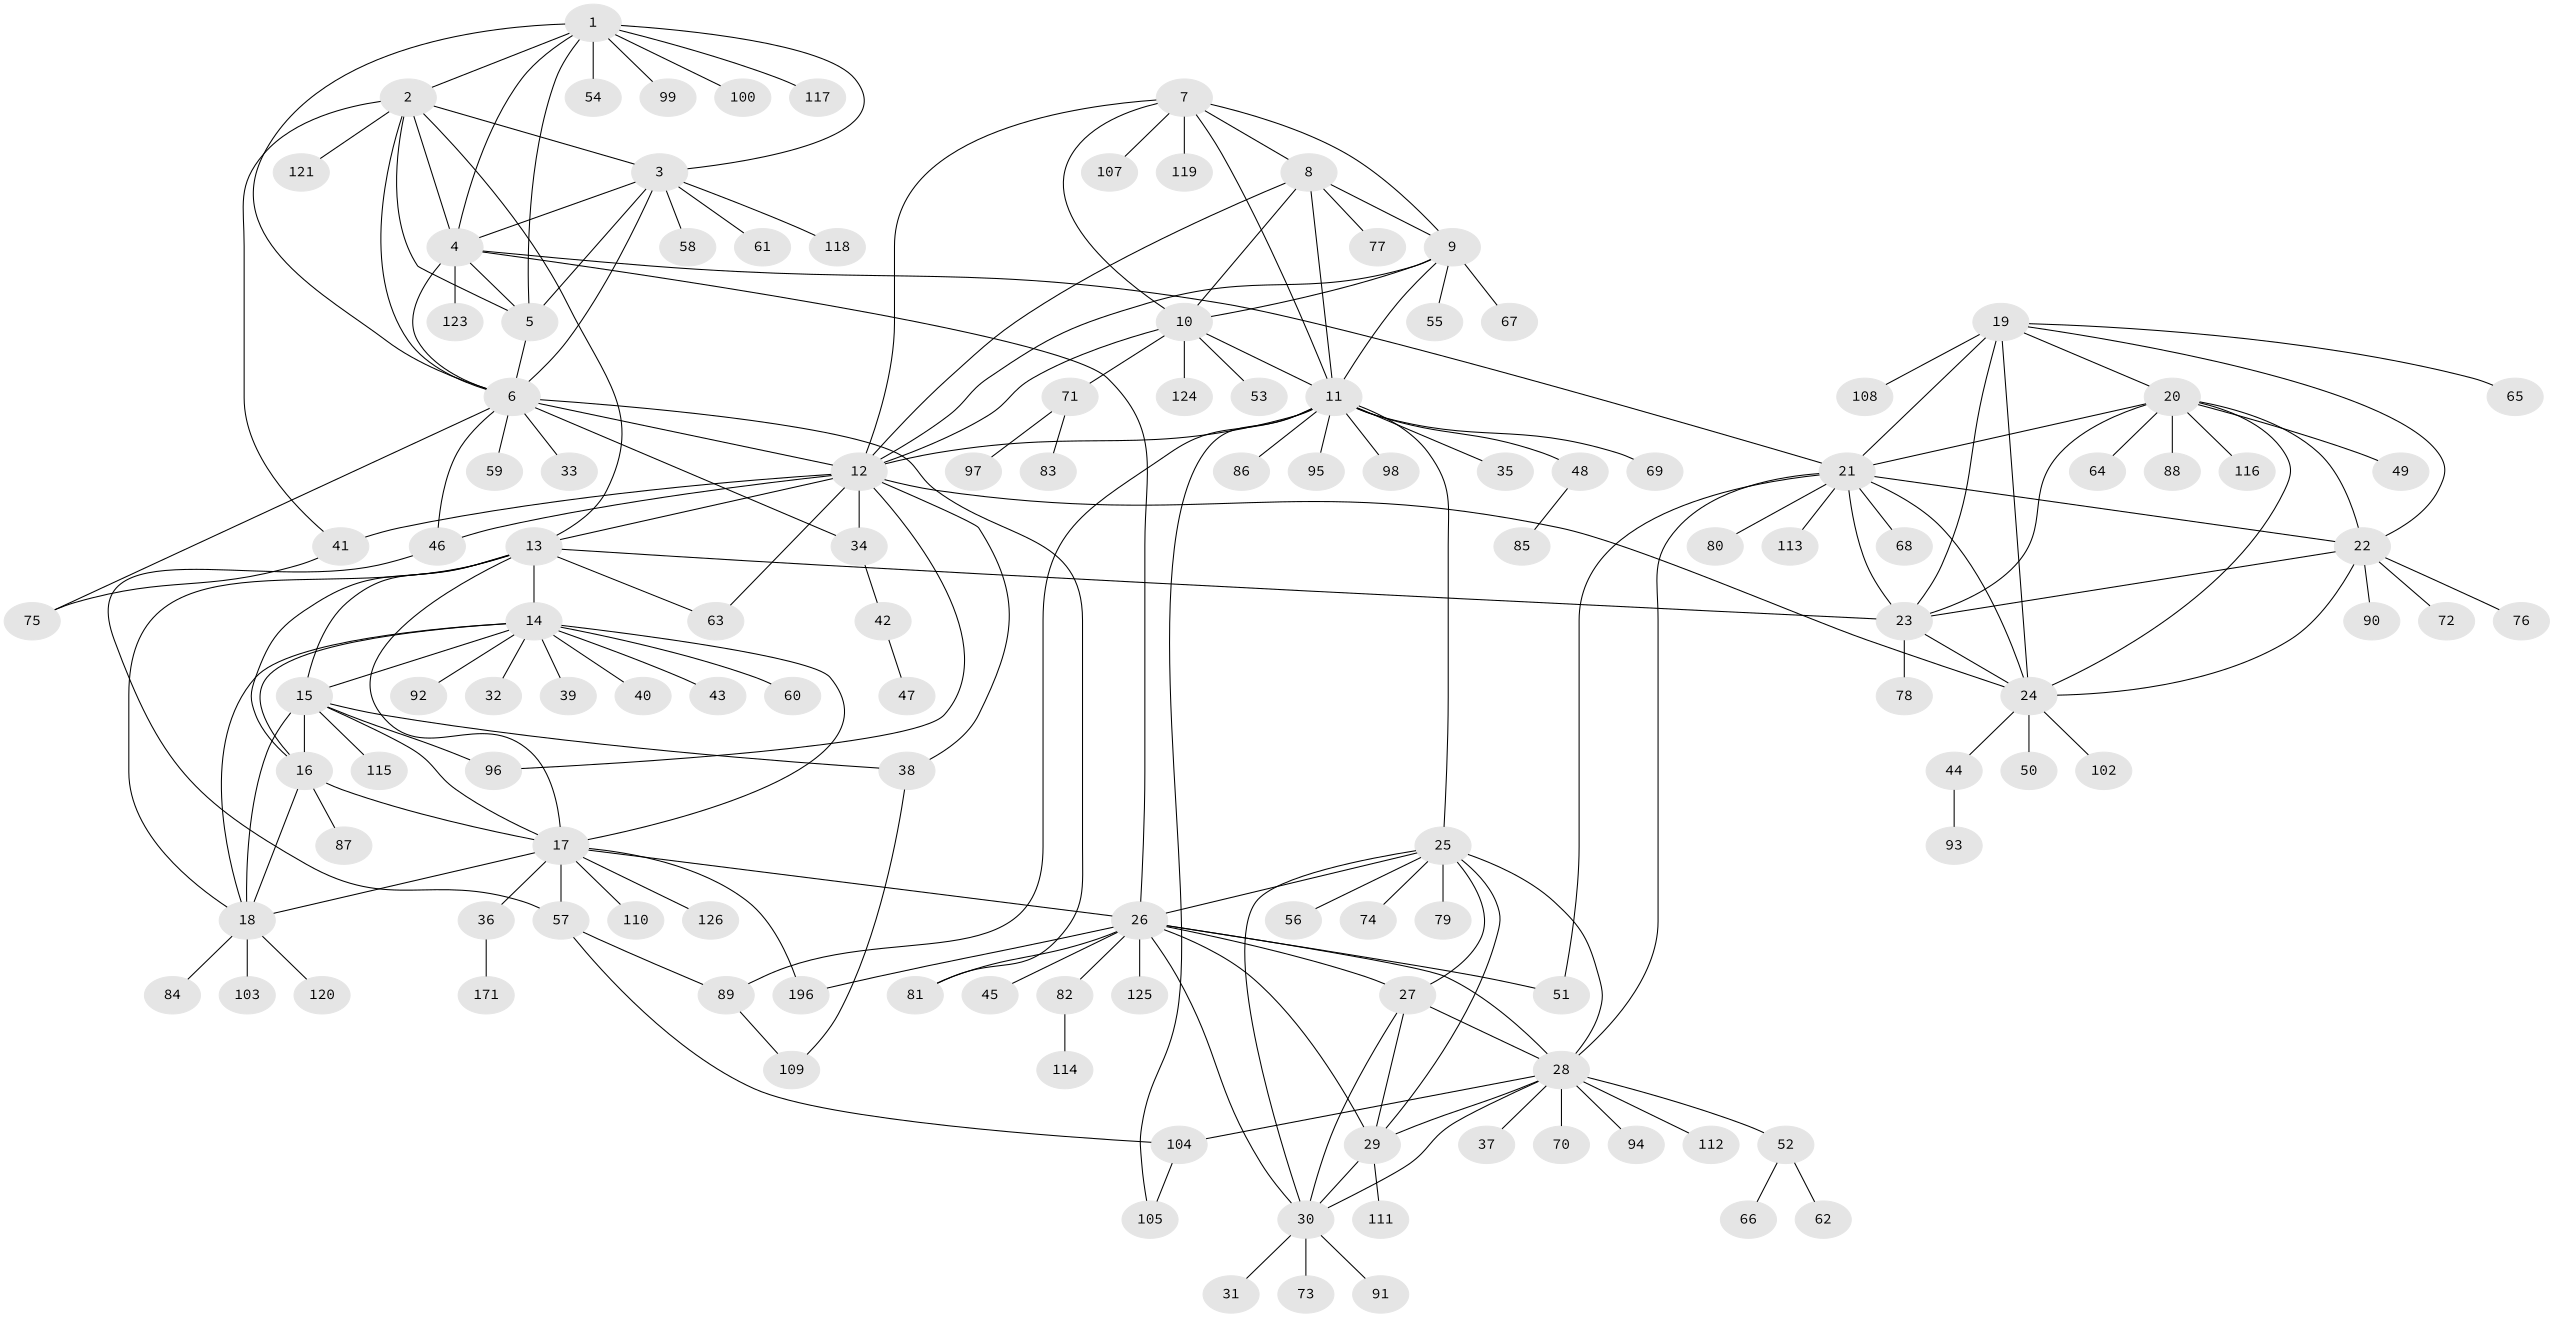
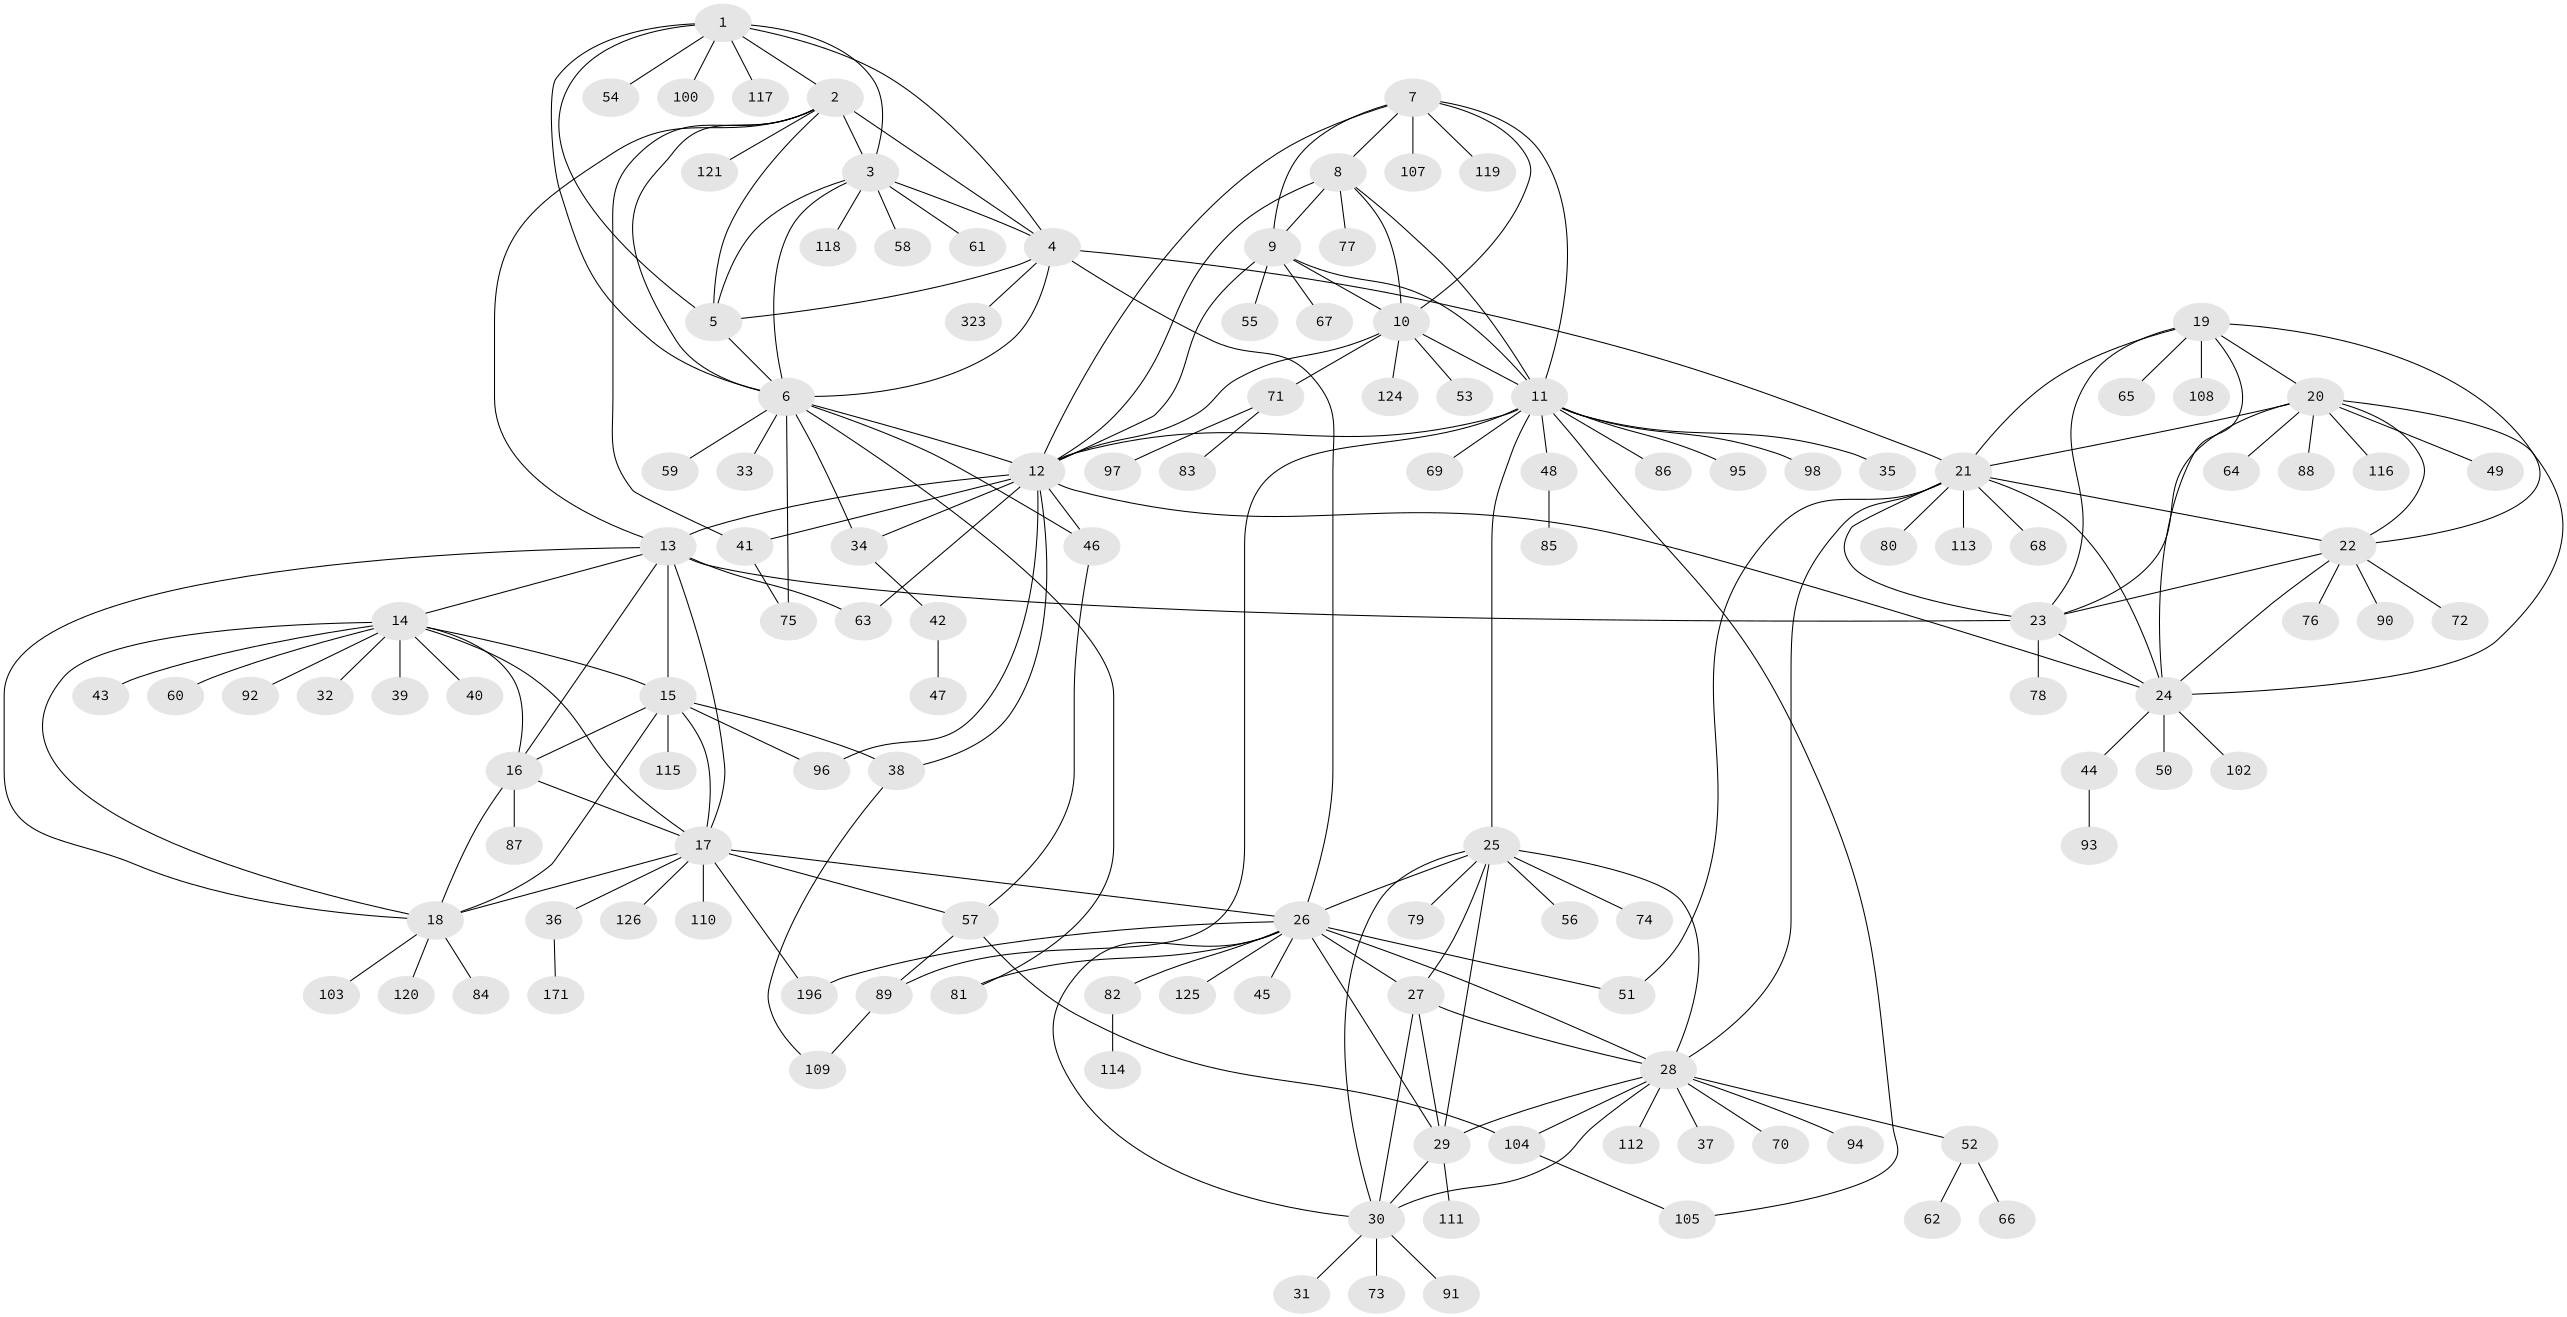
(668, 98) -> none
(455, 322) -> (973, 322)
